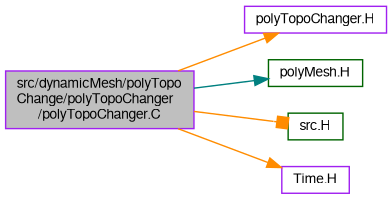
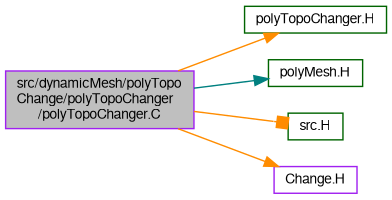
(316, 20) -> (316, 20)
(316, 180) -> (316, 180)
